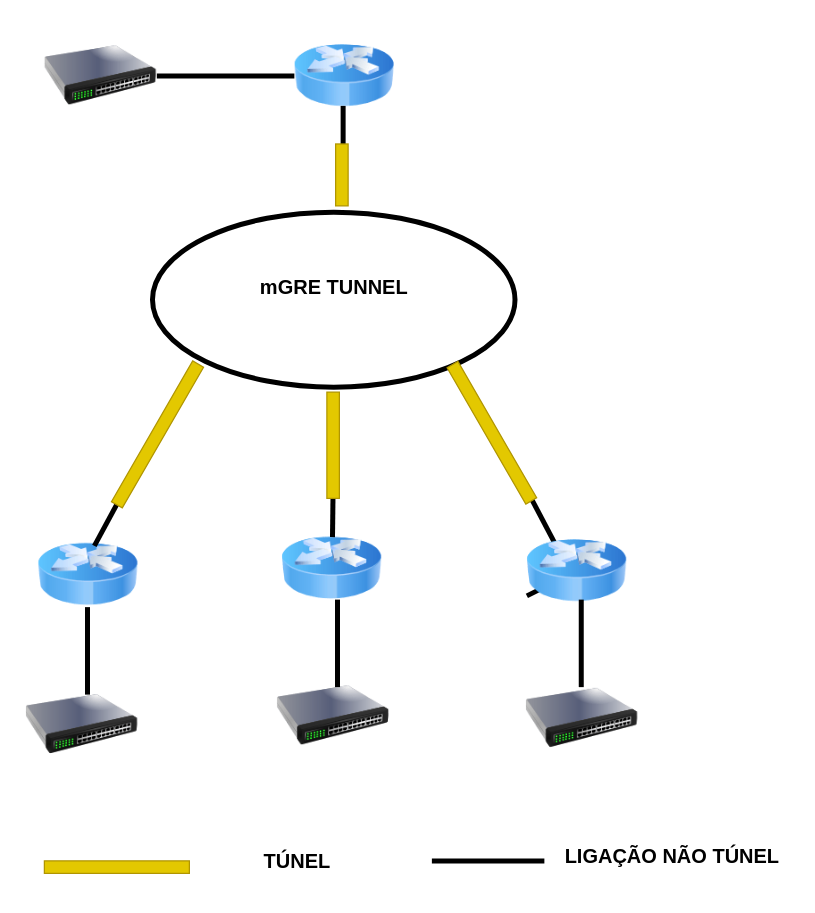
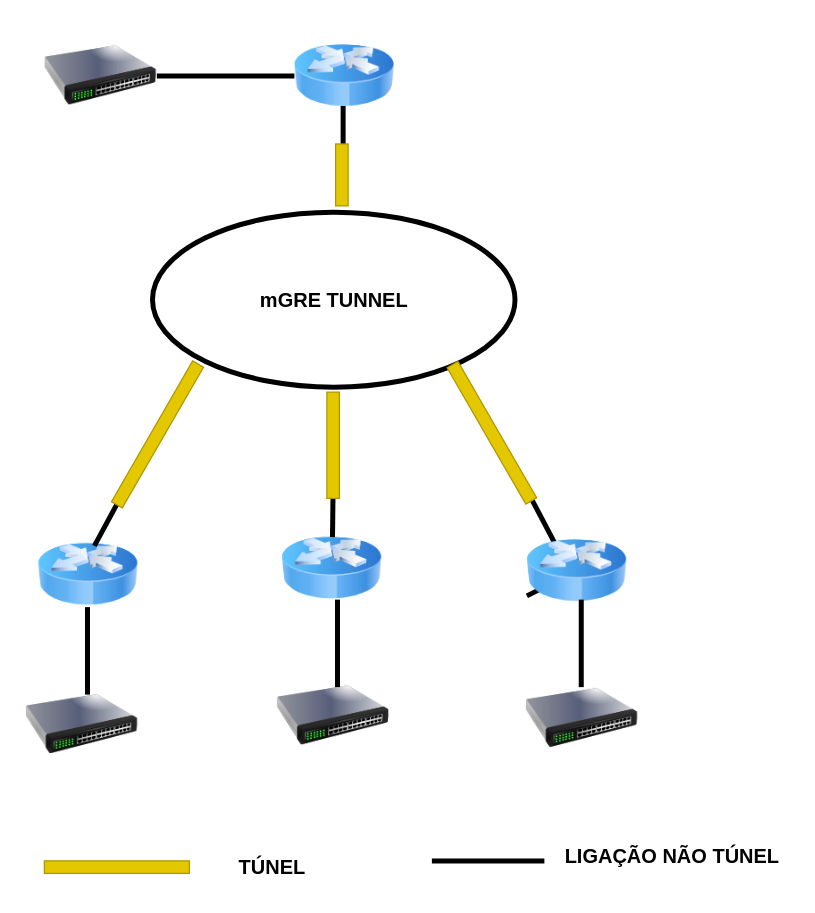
(334, 287) -> (334, 299)
(298, 861) -> (273, 867)
